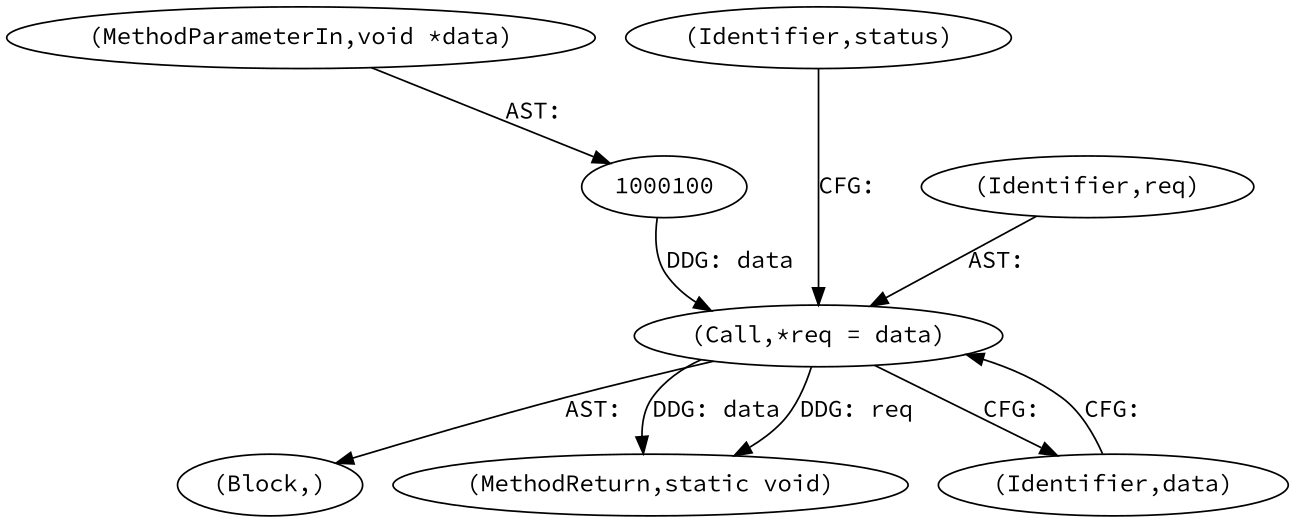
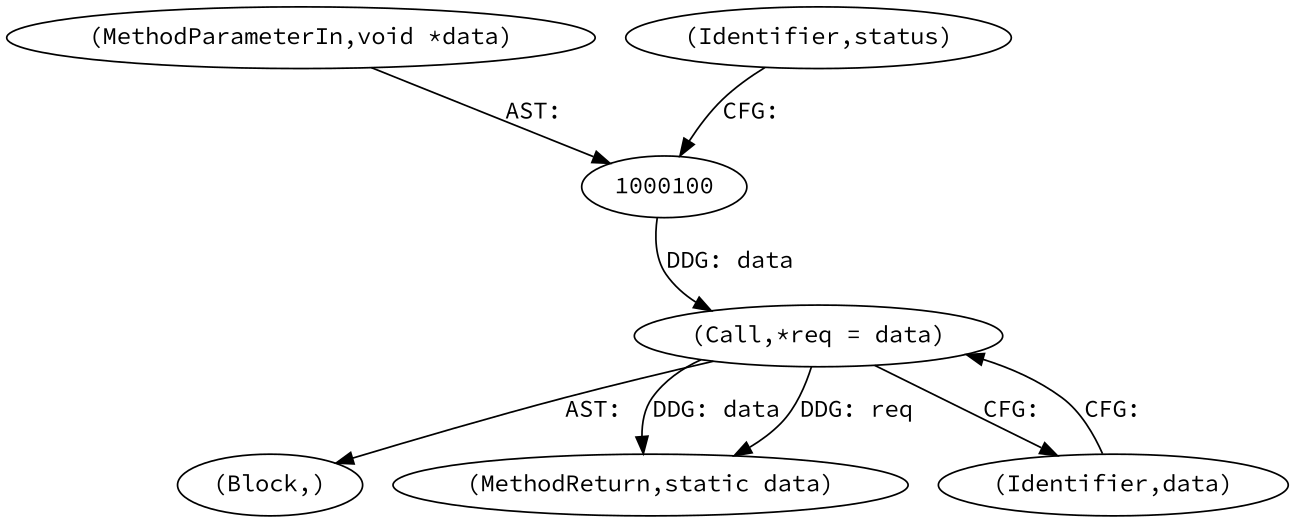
(819, 178) -> (722, 99)
(1088, 187) -> none
(651, 485) -> (651, 485)
